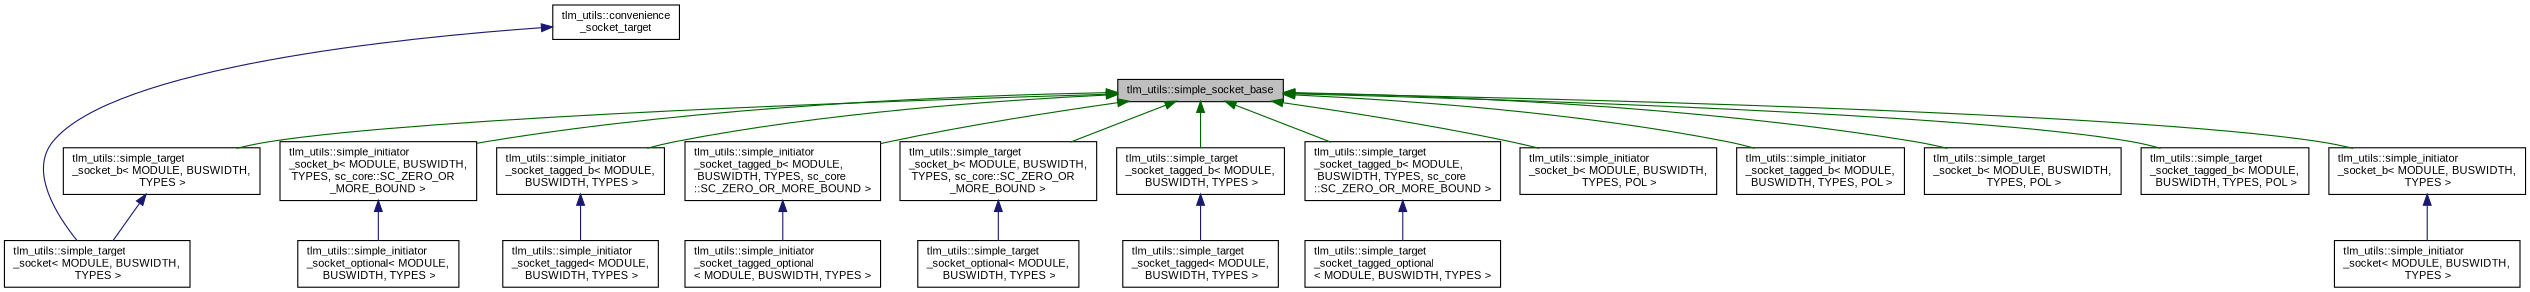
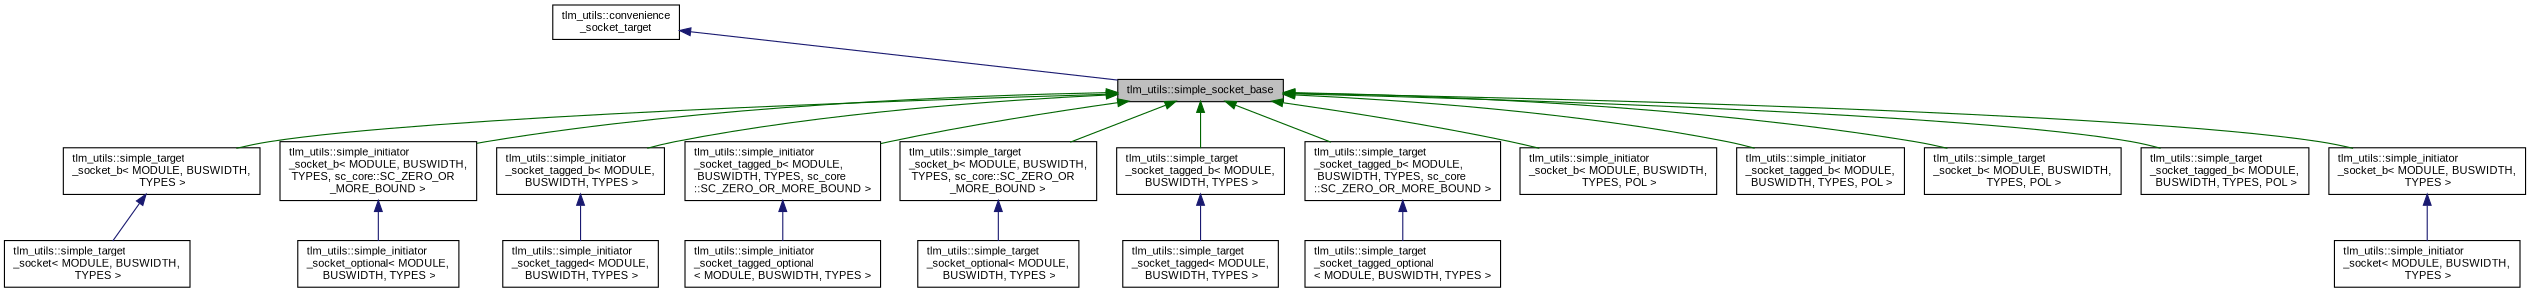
(235, 67) -> (904, 56)
